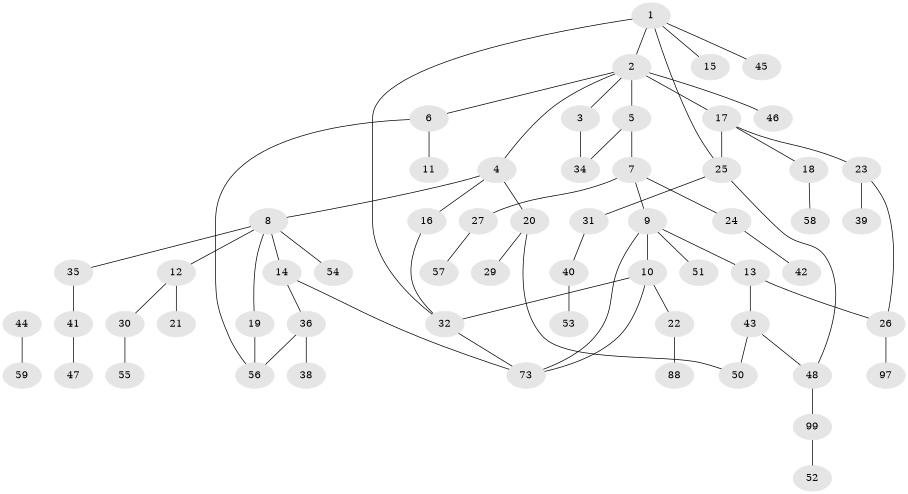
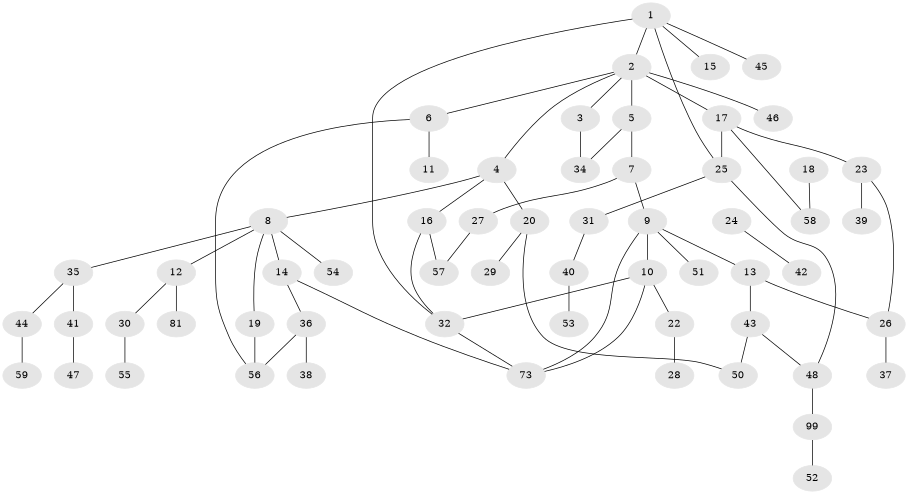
(765, 144) -> (766, 170)
(682, 196) -> none
none -> (433, 247)
none -> (48, 298)
(176, 324) -> (176, 324)
(675, 376) -> (675, 376)
(886, 376) -> (886, 376)
